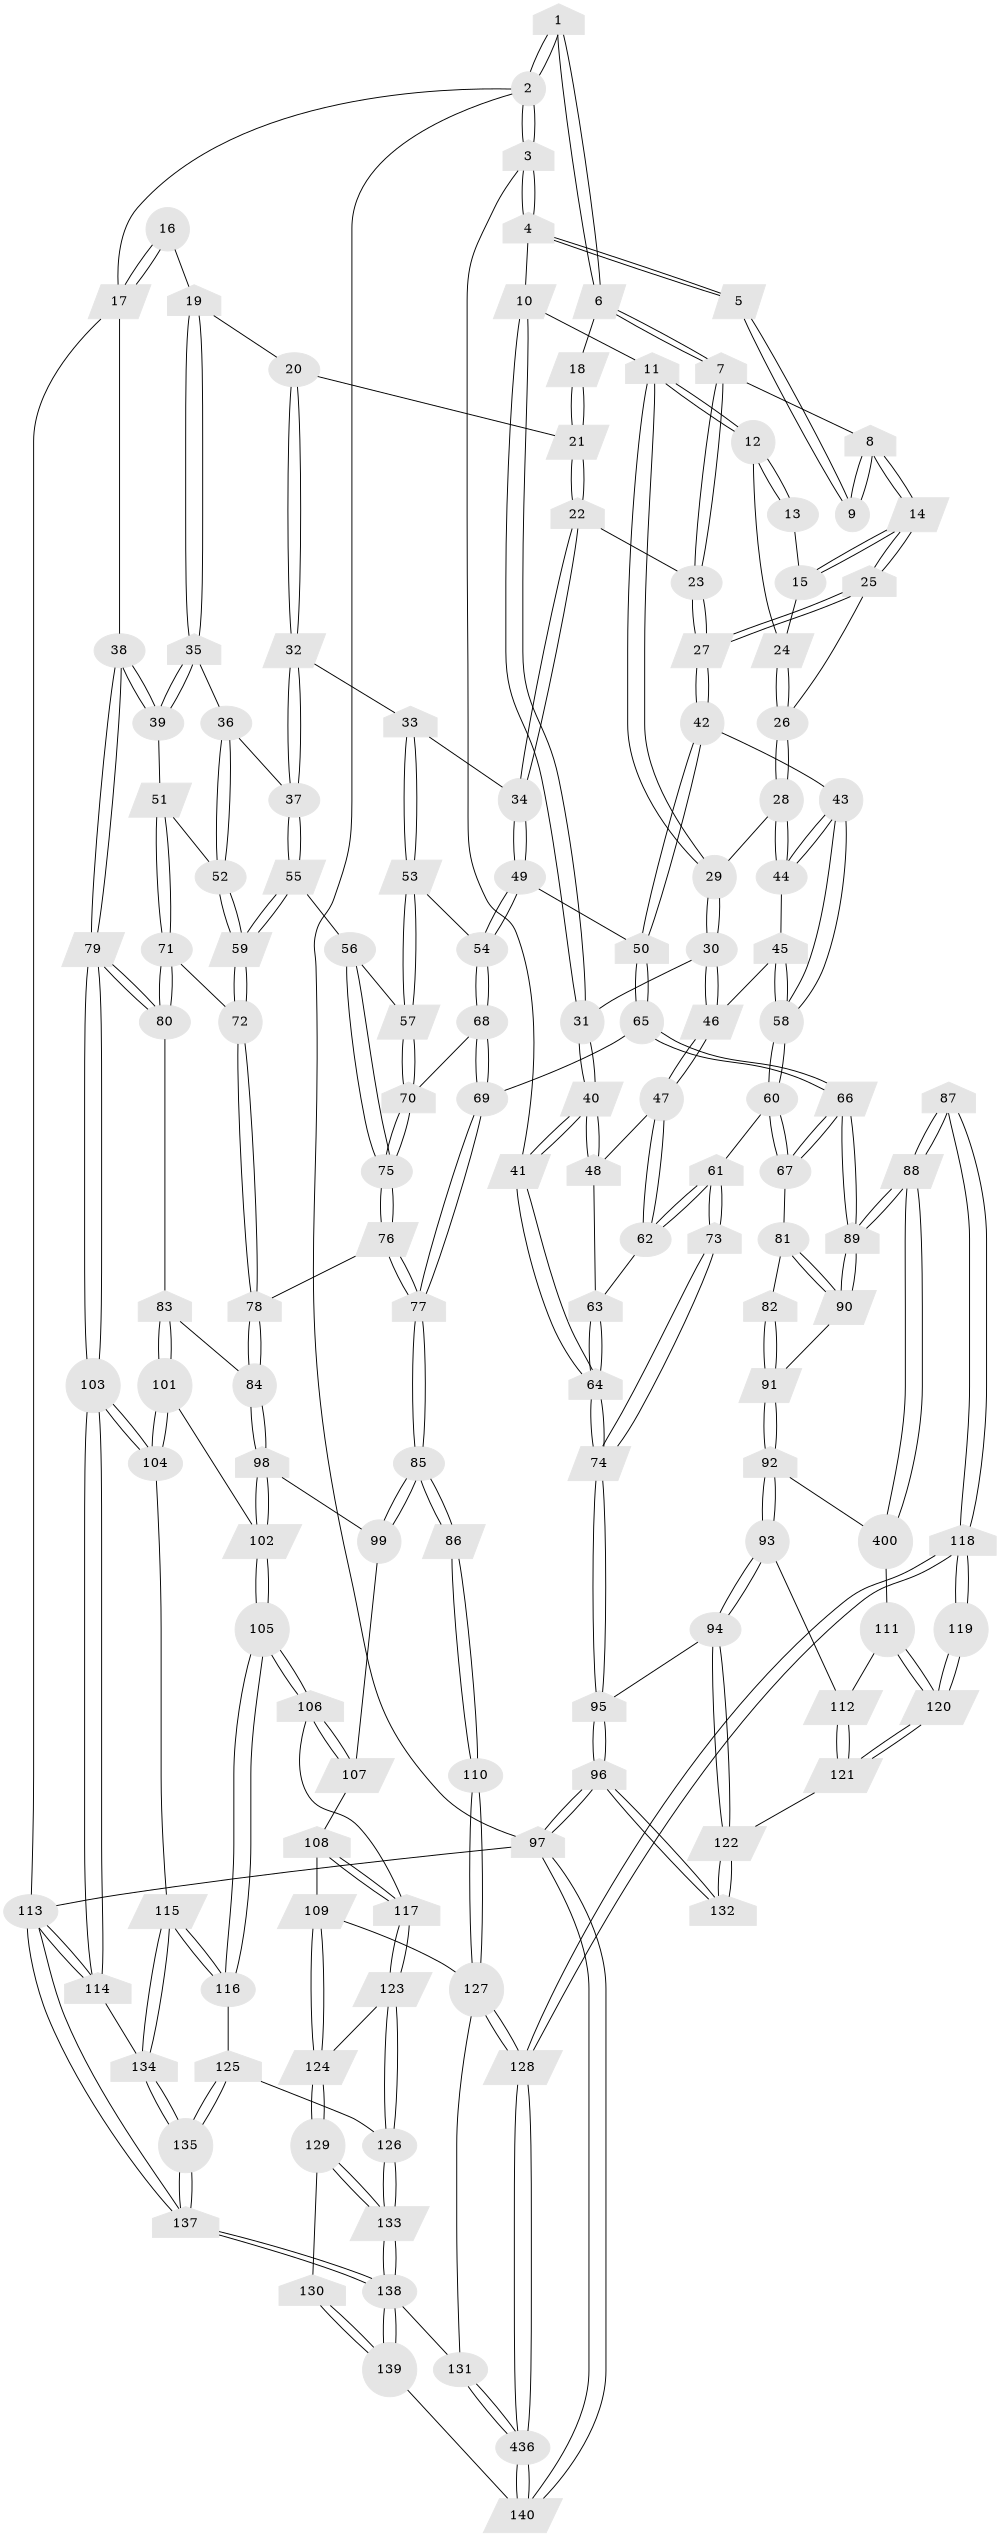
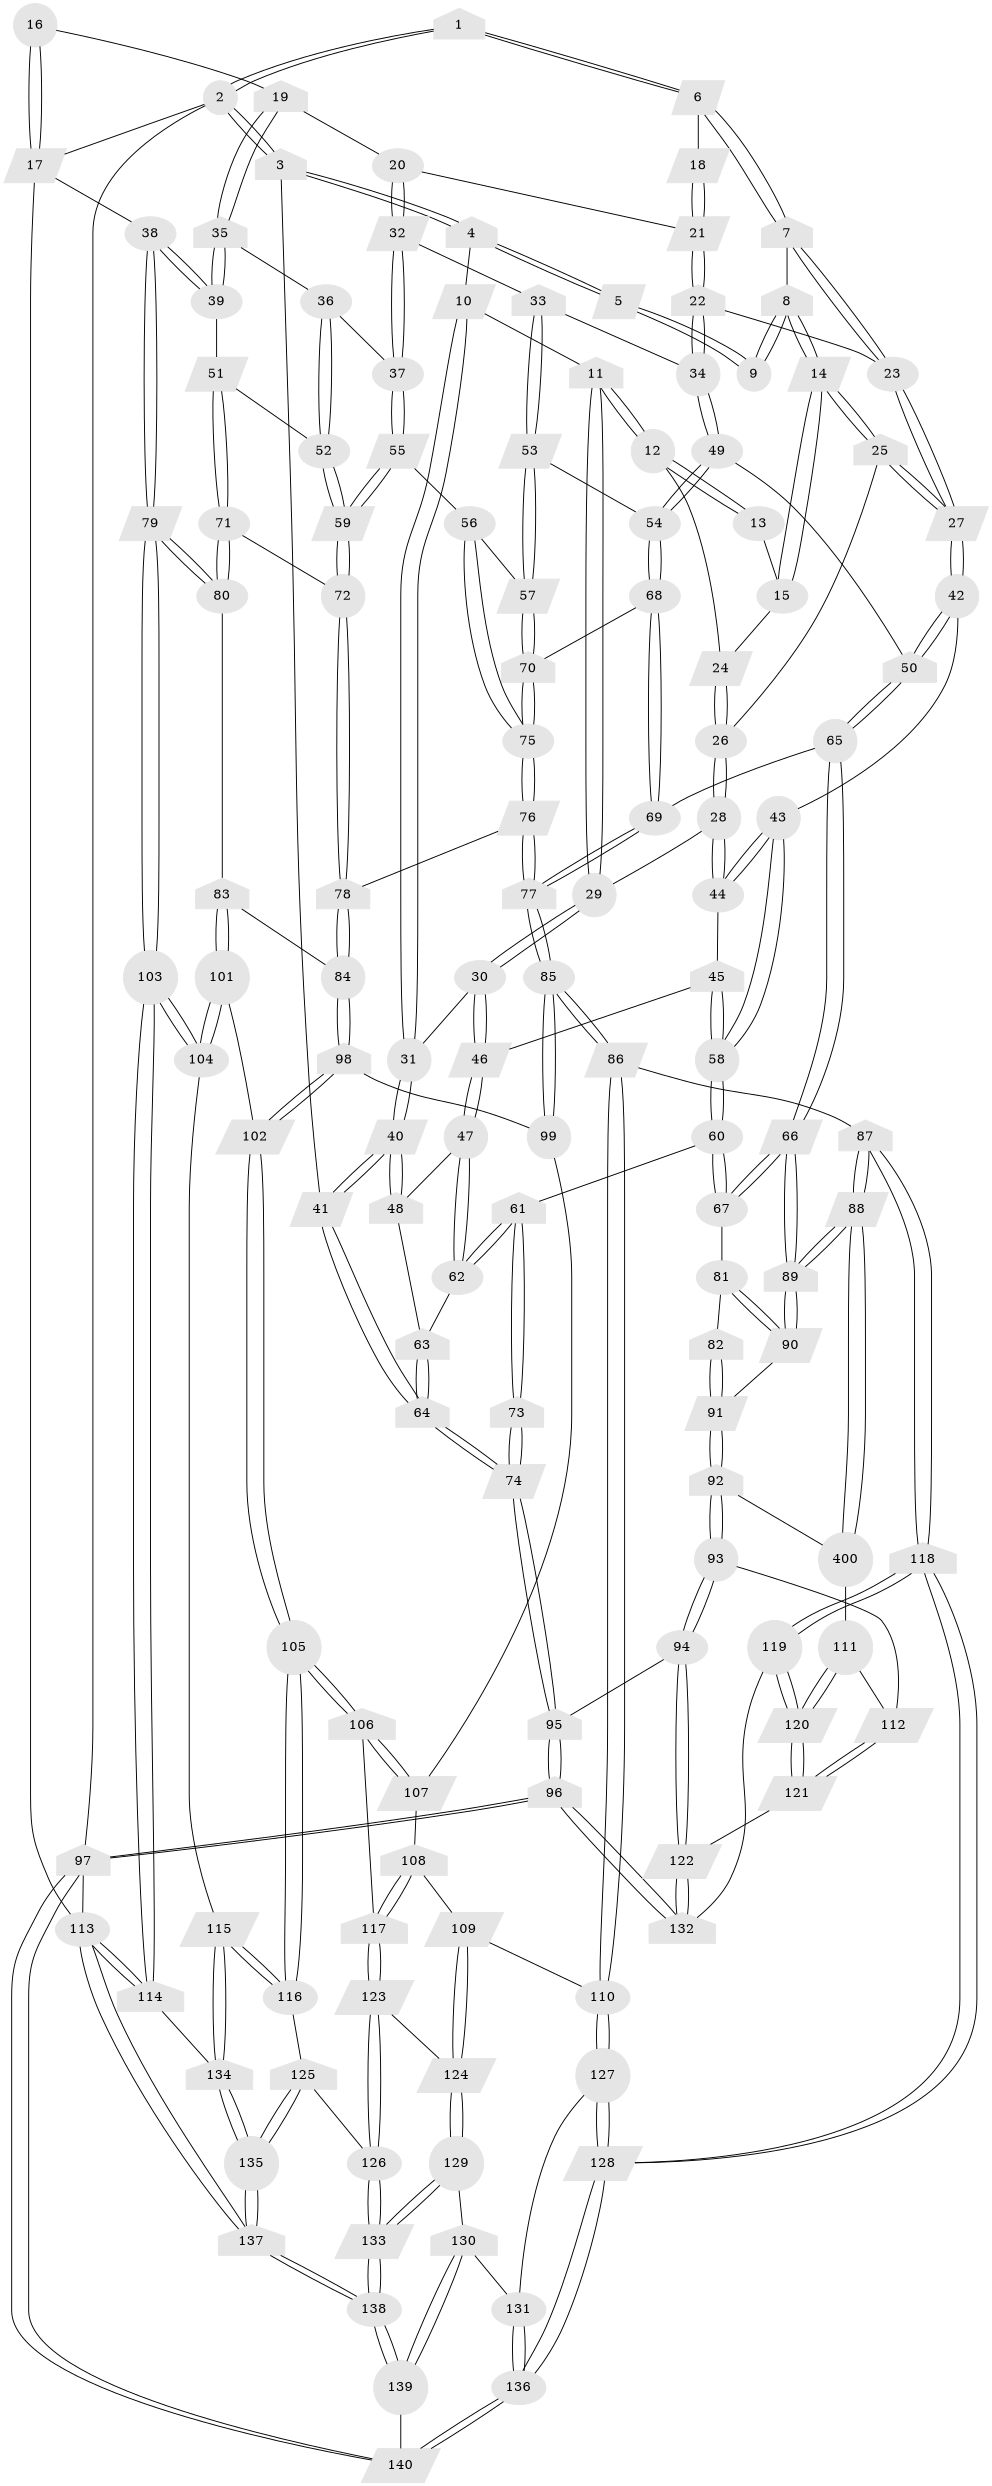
none -> (746, 1093)
none -> (745, 1801)
(401, 1943) -> (536, 1965)
(425, 2331) -> (491, 2275)
(523, 2448) -> (519, 2388)
